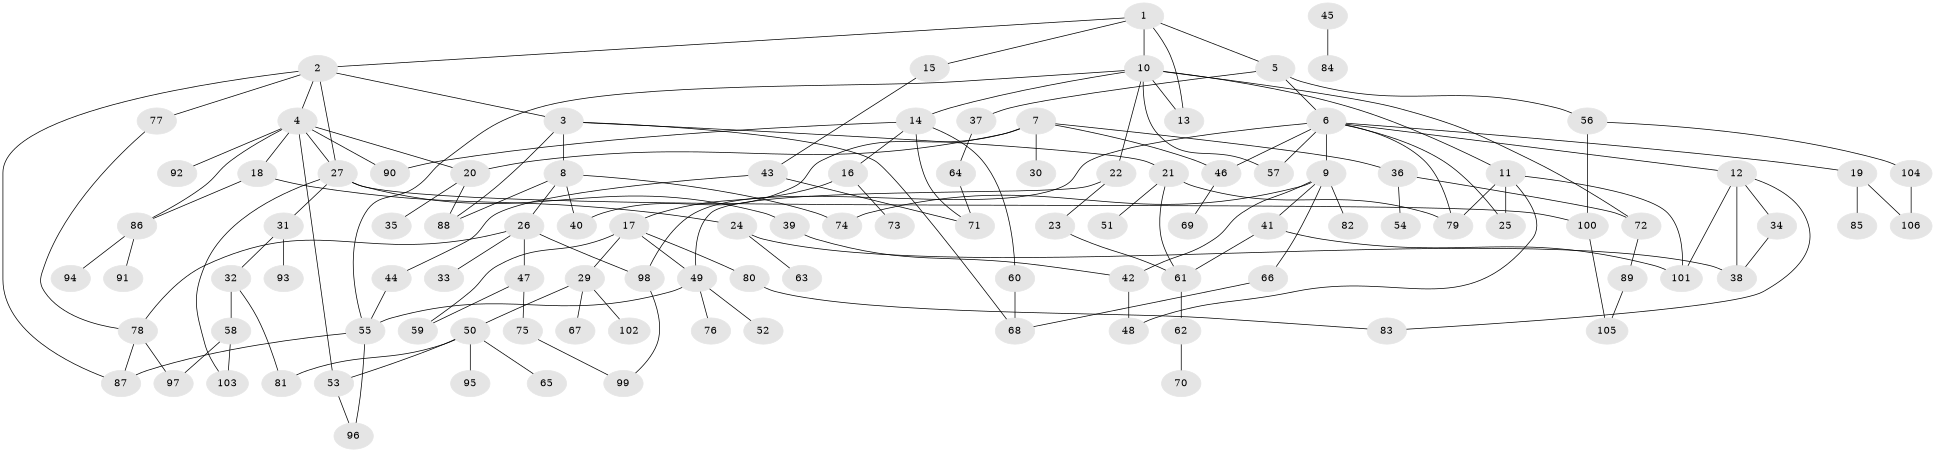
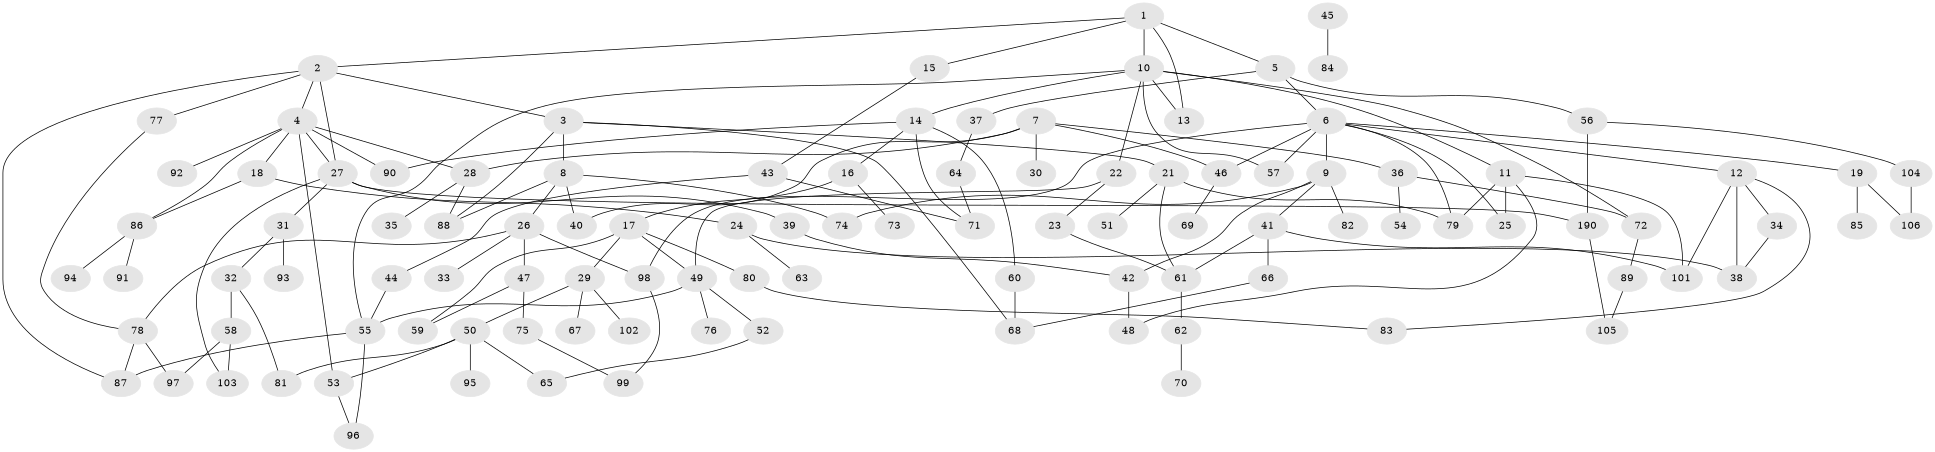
(470, 174) -> (470, 174)
(1587, 226) -> (1587, 226)
(1301, 228) -> (1268, 248)
none -> (657, 361)
